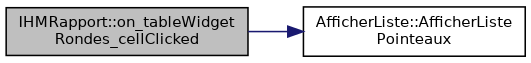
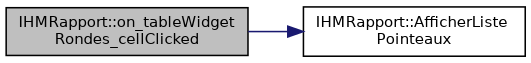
(414, 32) -> (414, 32)
